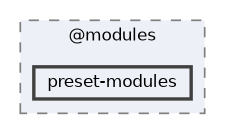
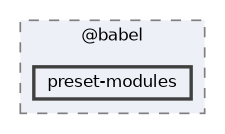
(112, 36) -> (112, 36)
